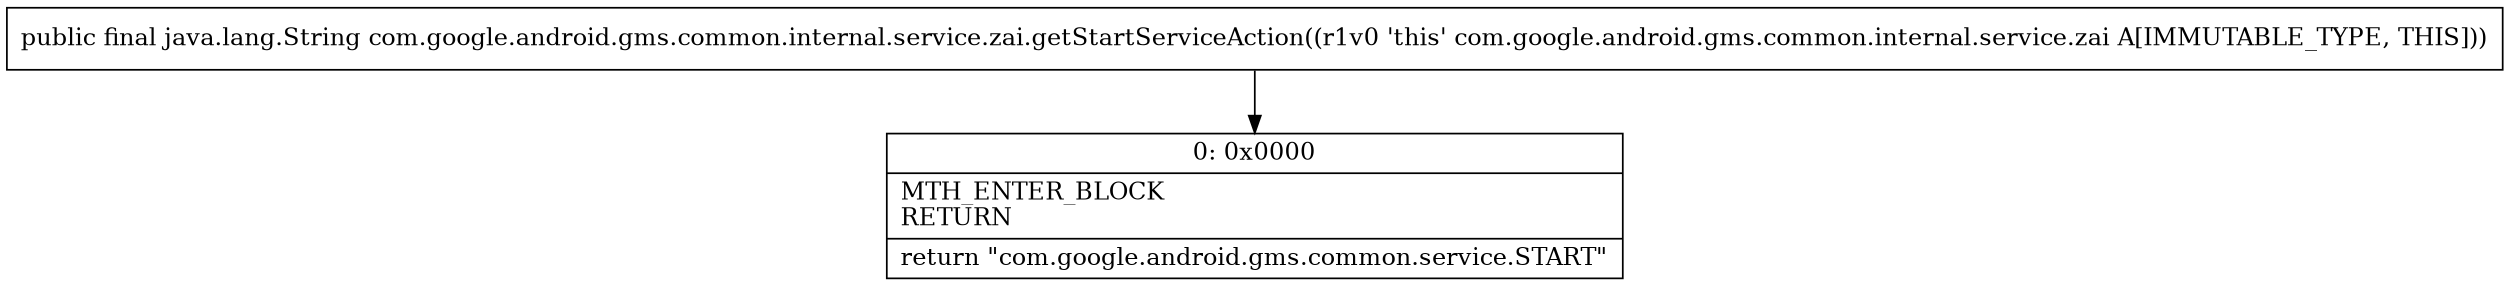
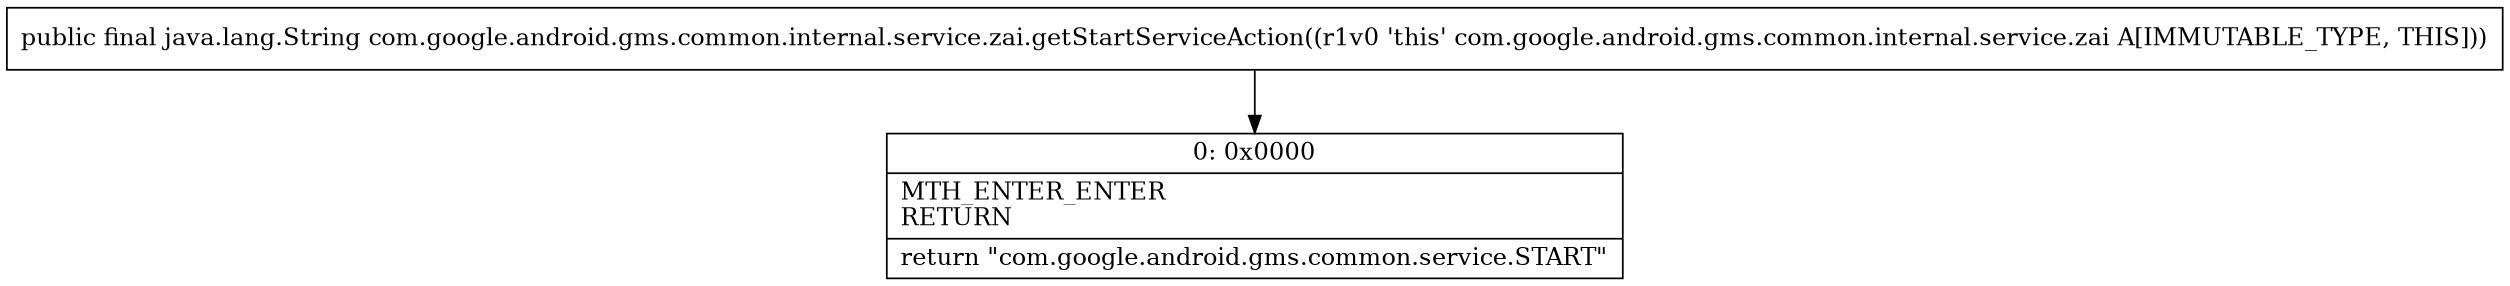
(1033, 192) -> (1033, 192)
